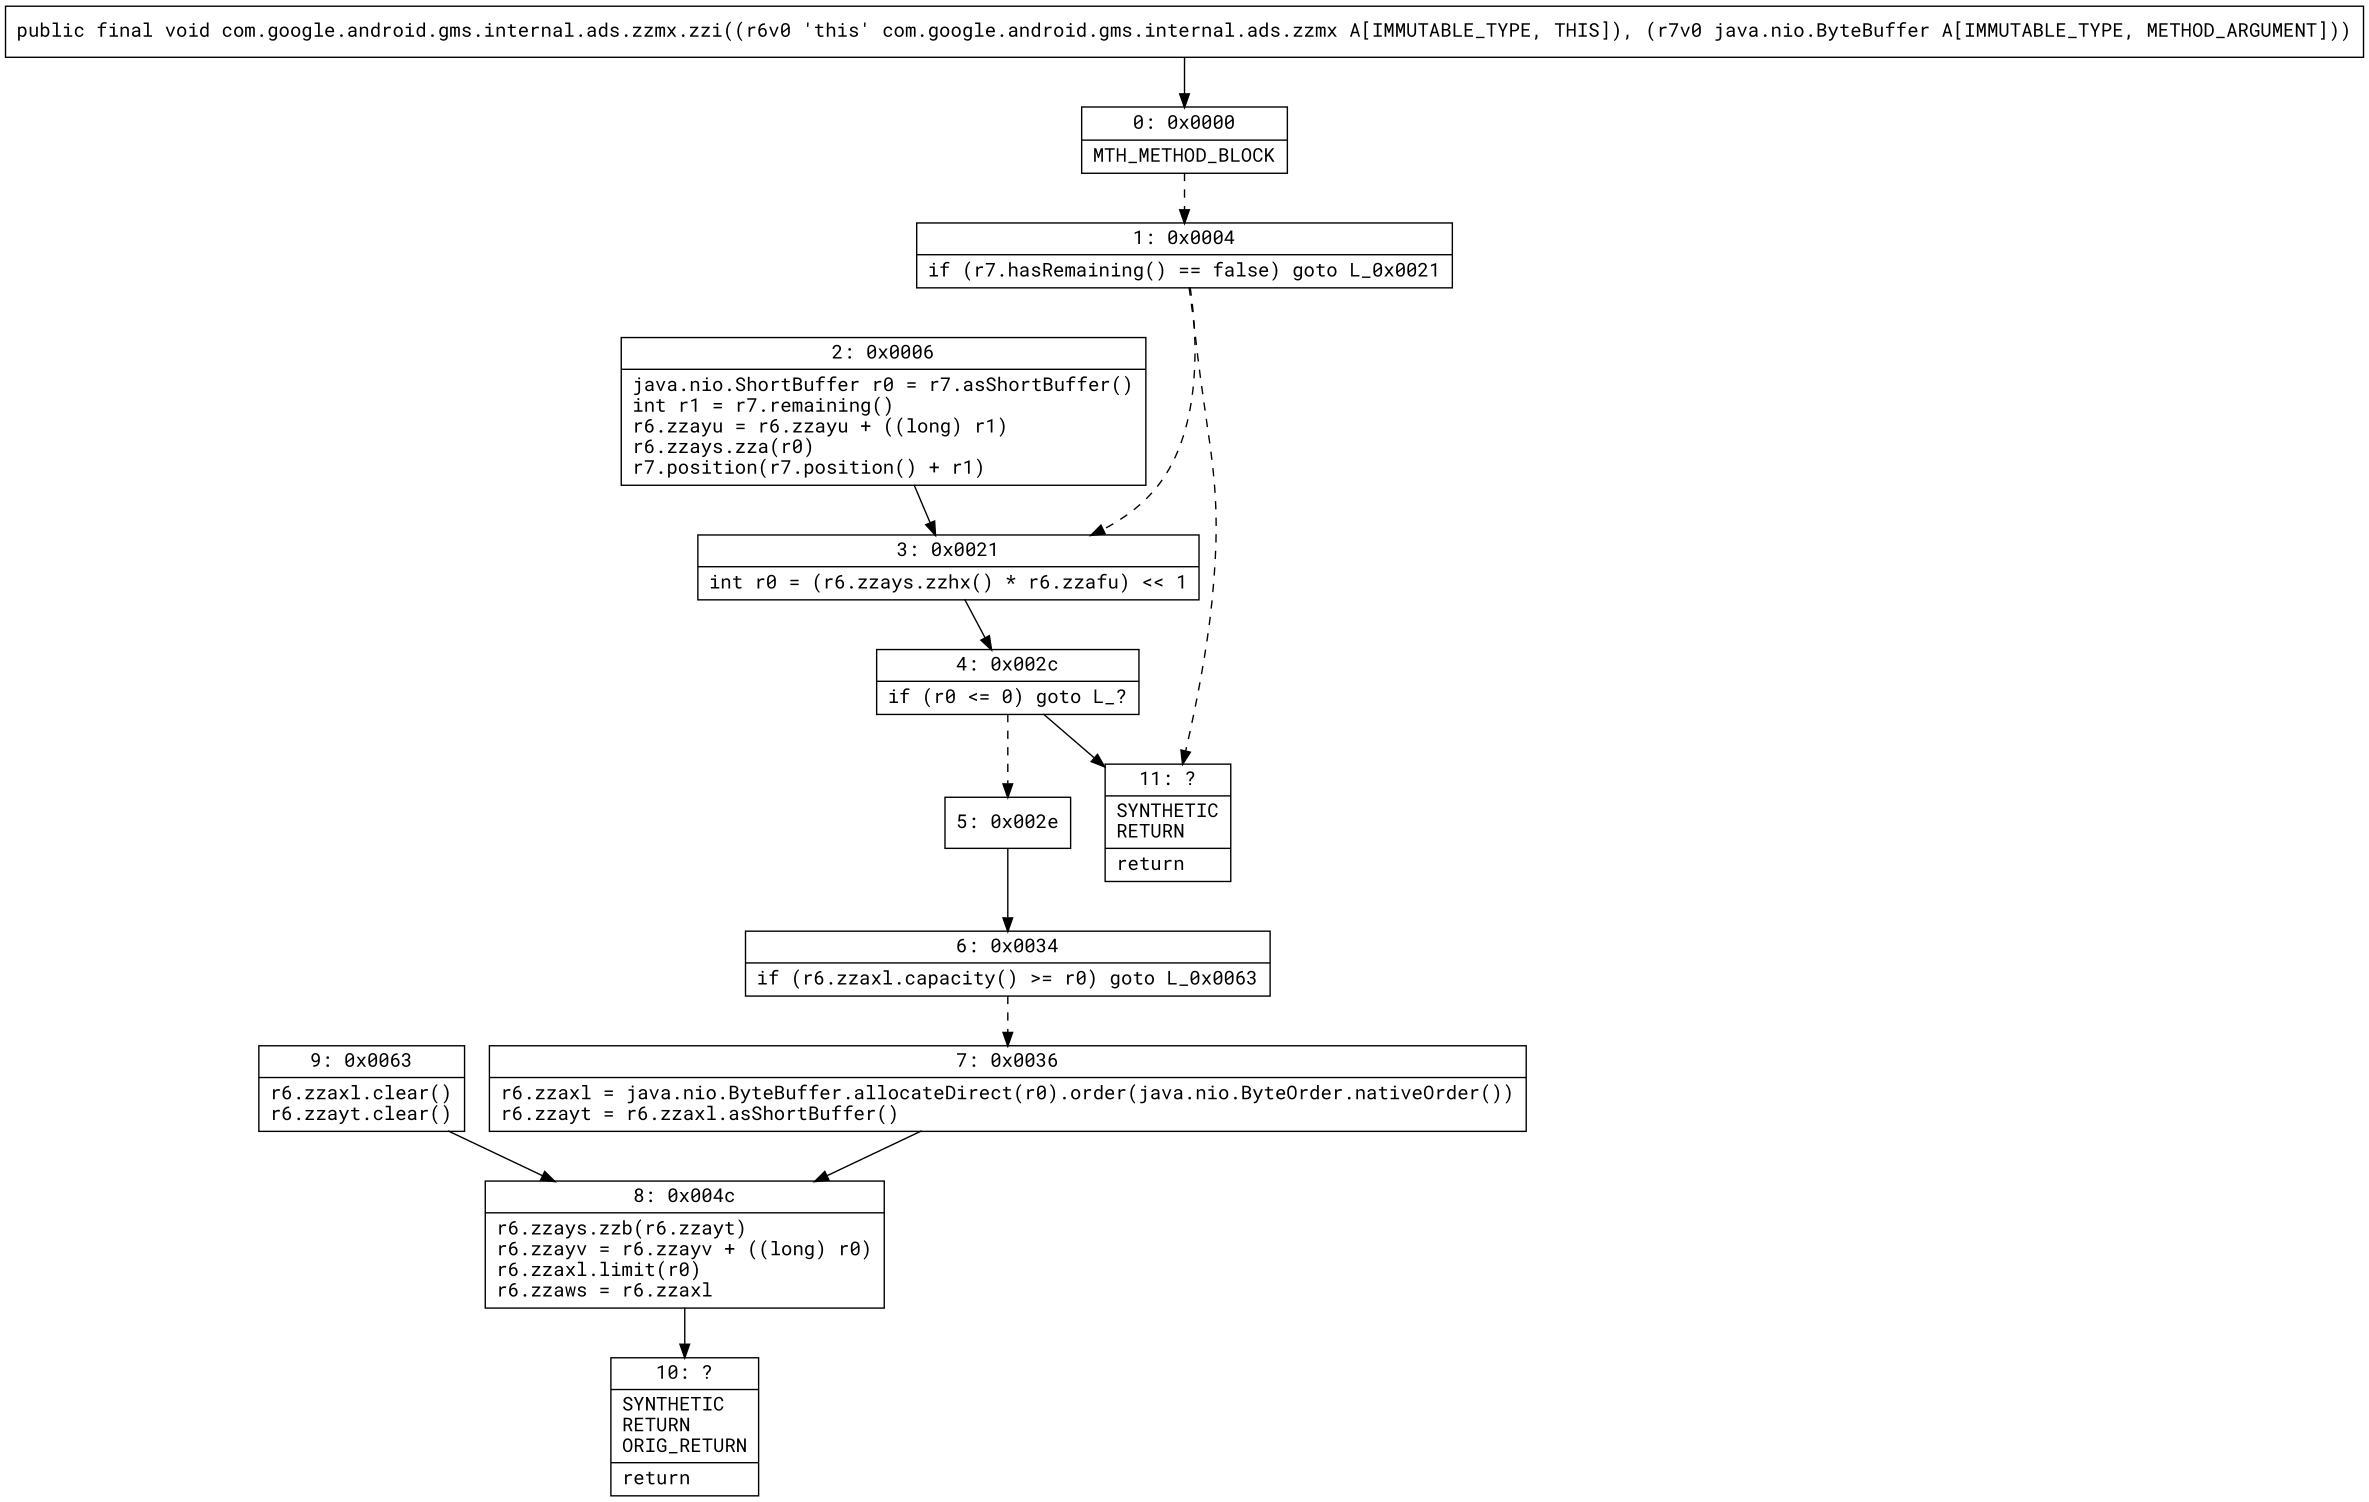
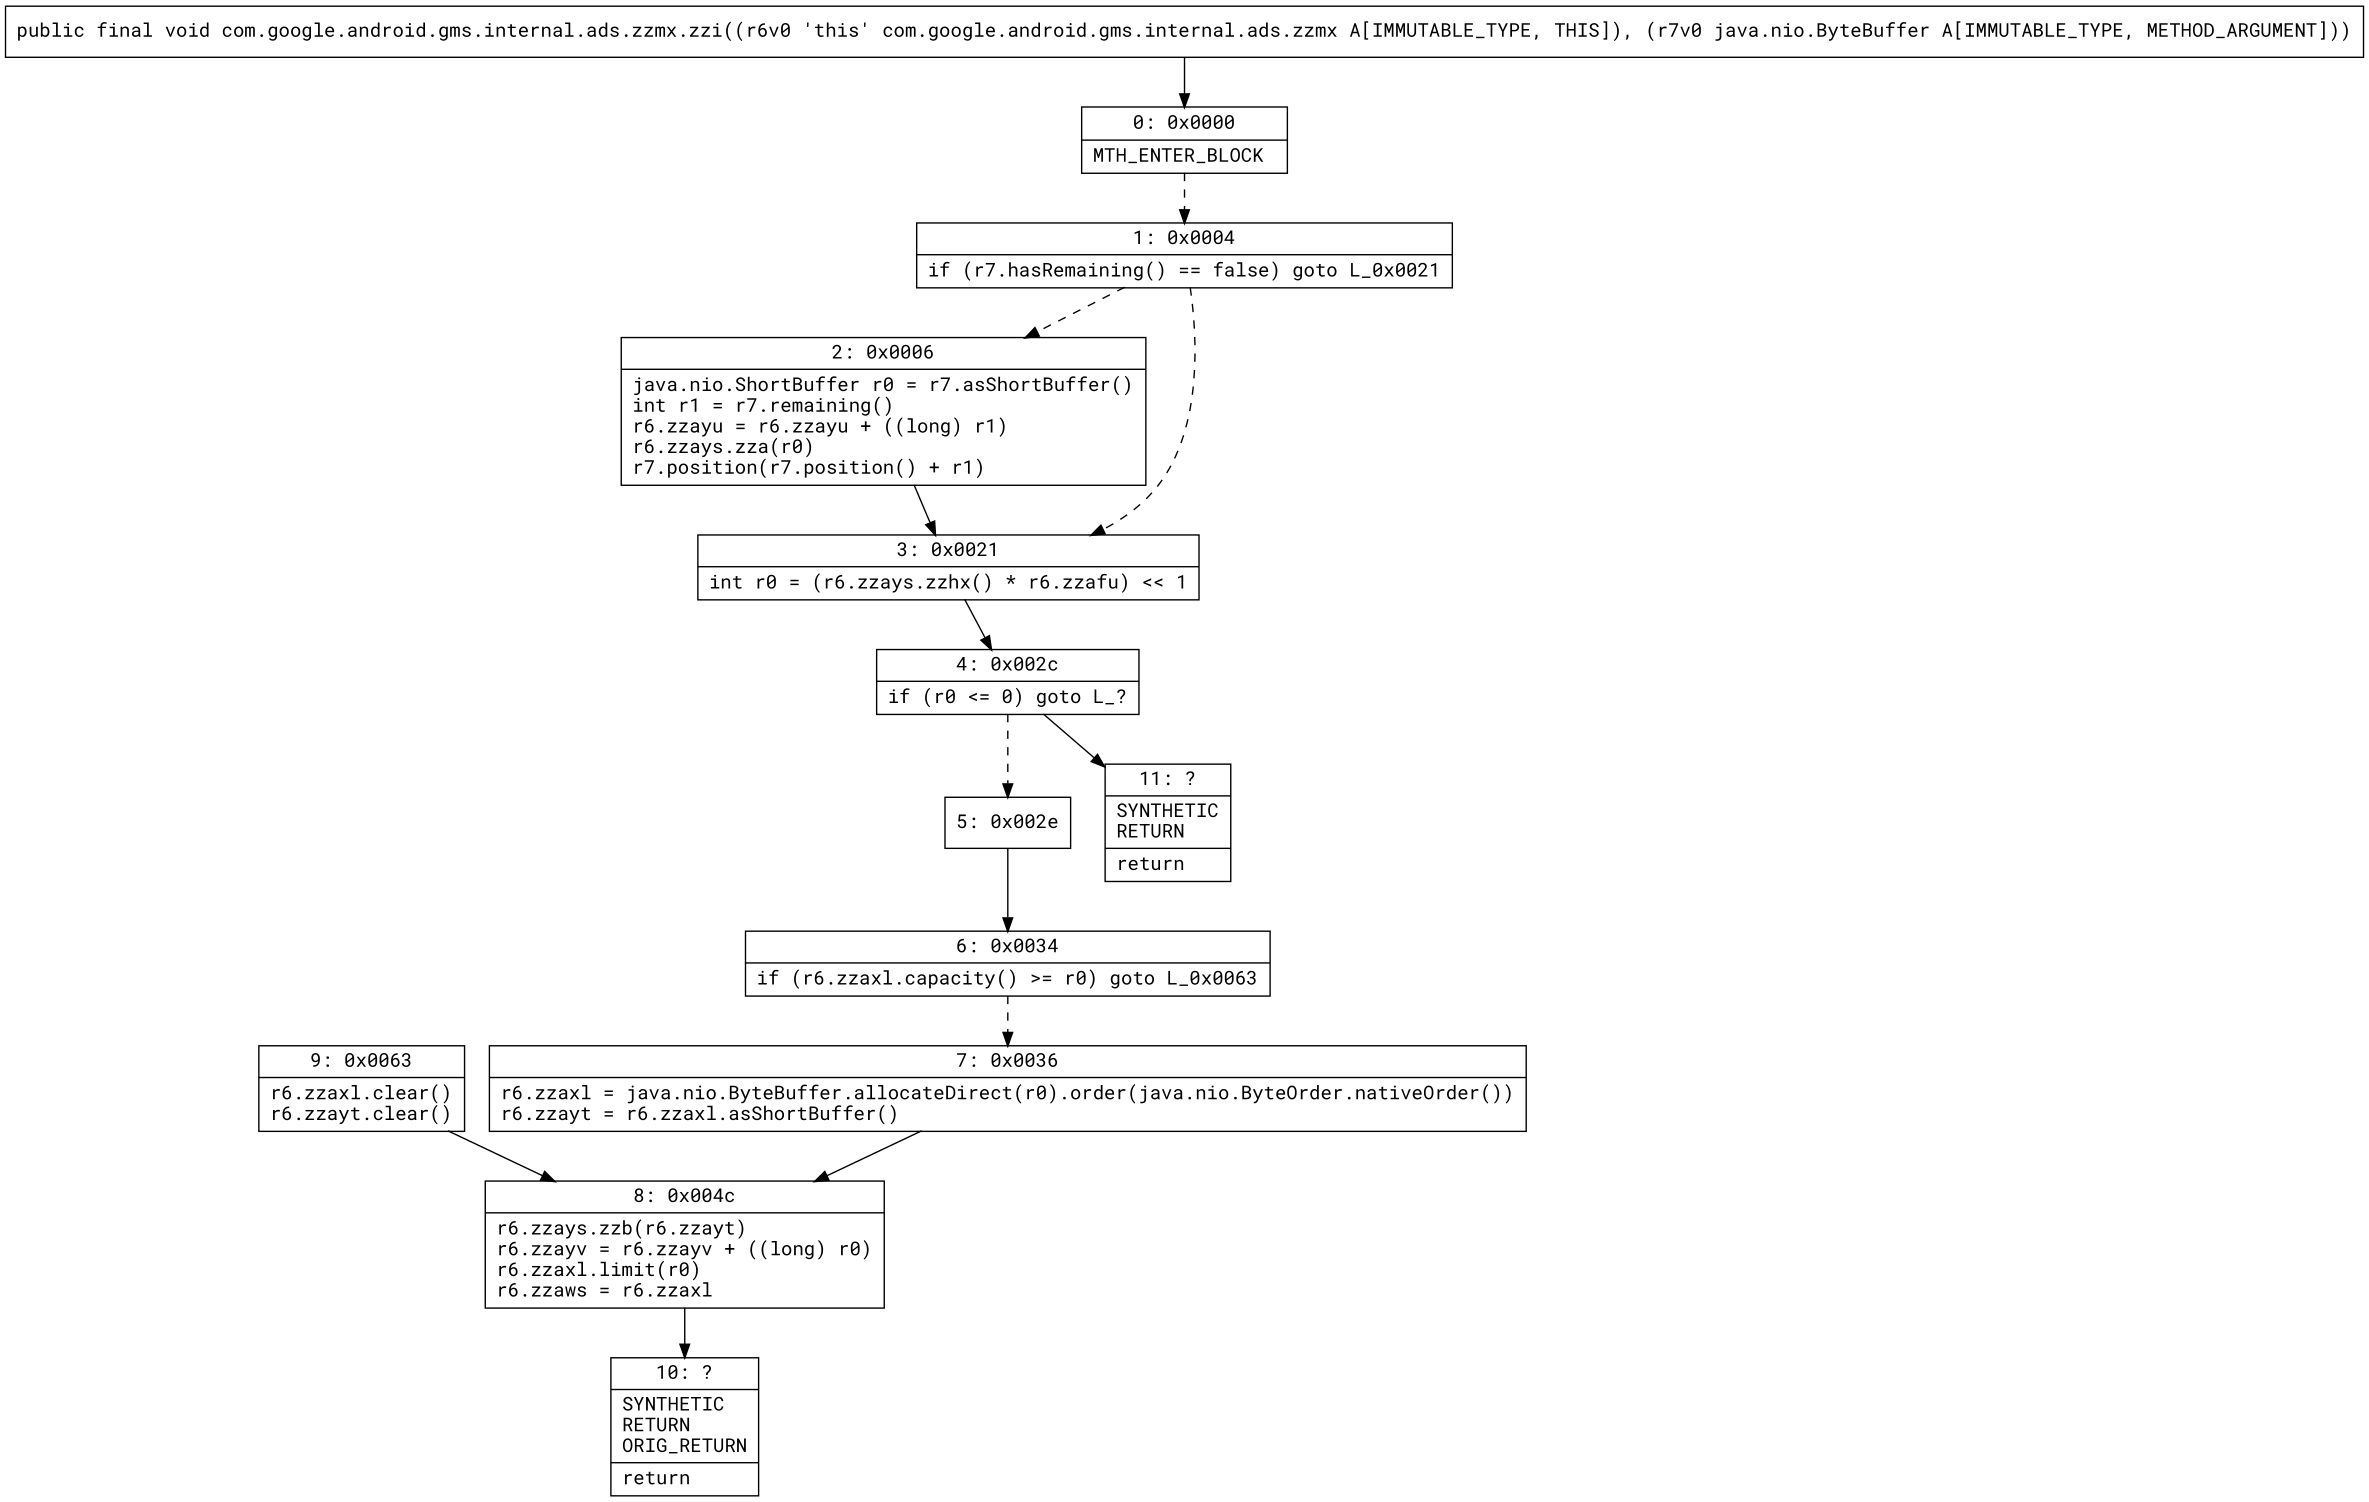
(1185, 156) -> (1178, 156)
(1216, 520) -> (1081, 310)
